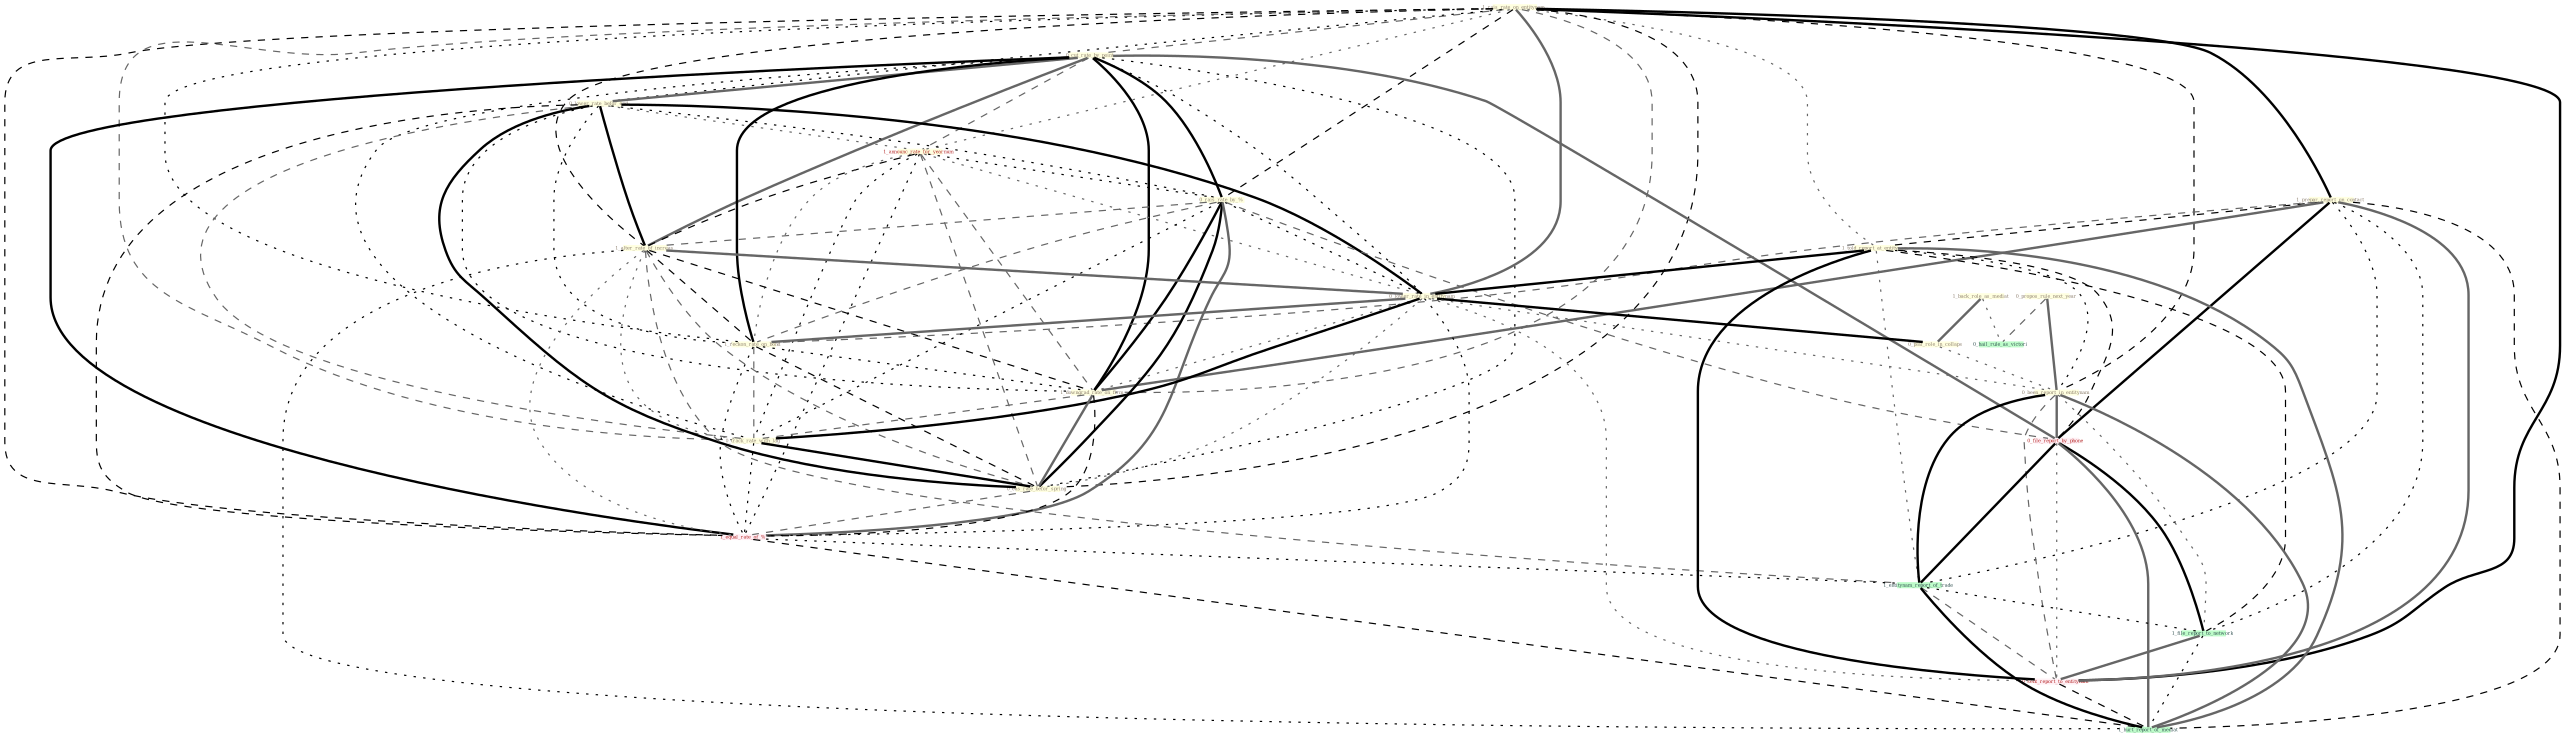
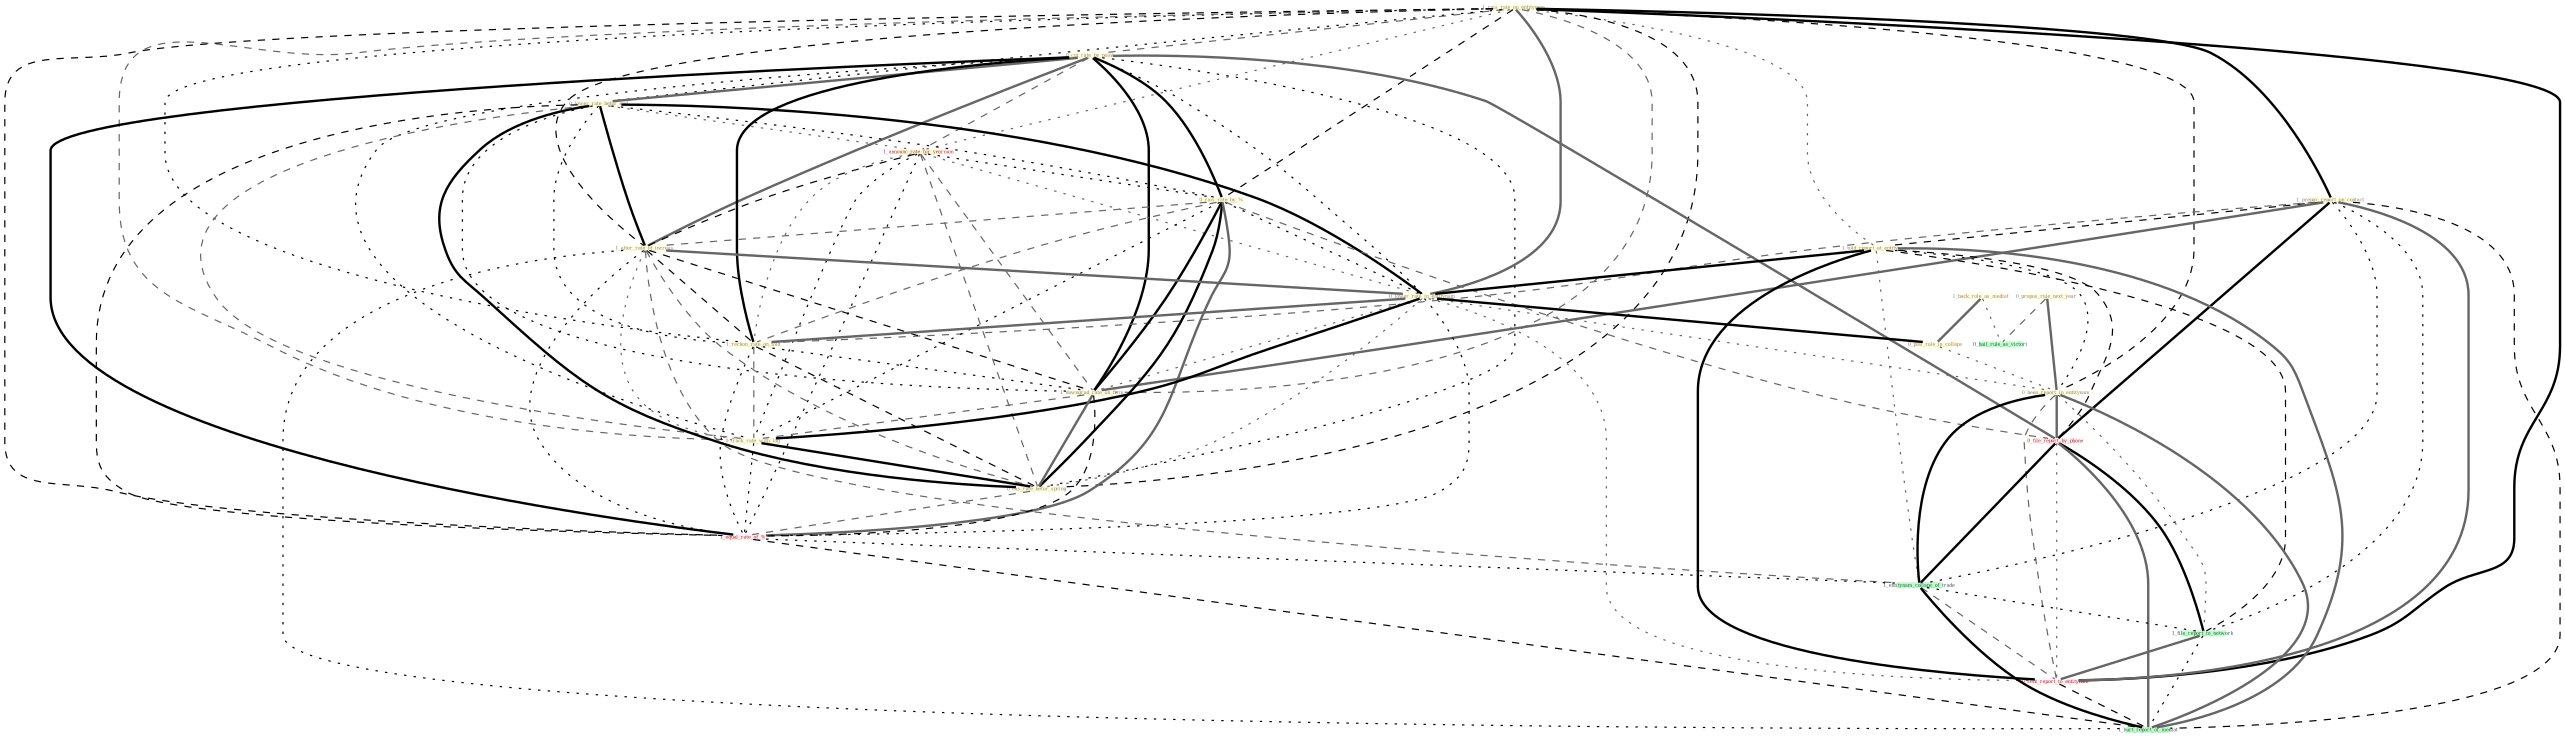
(754, 344) -> (754, 344)
(537, 434) -> (537, 434)
(1919, 585) -> (1919, 585)
